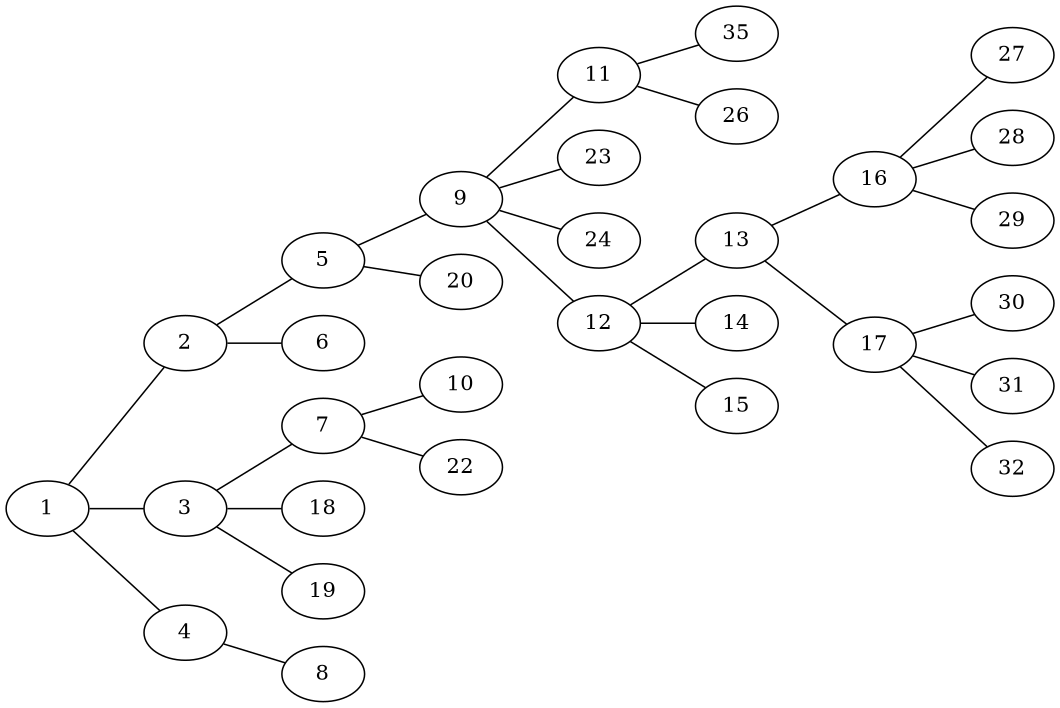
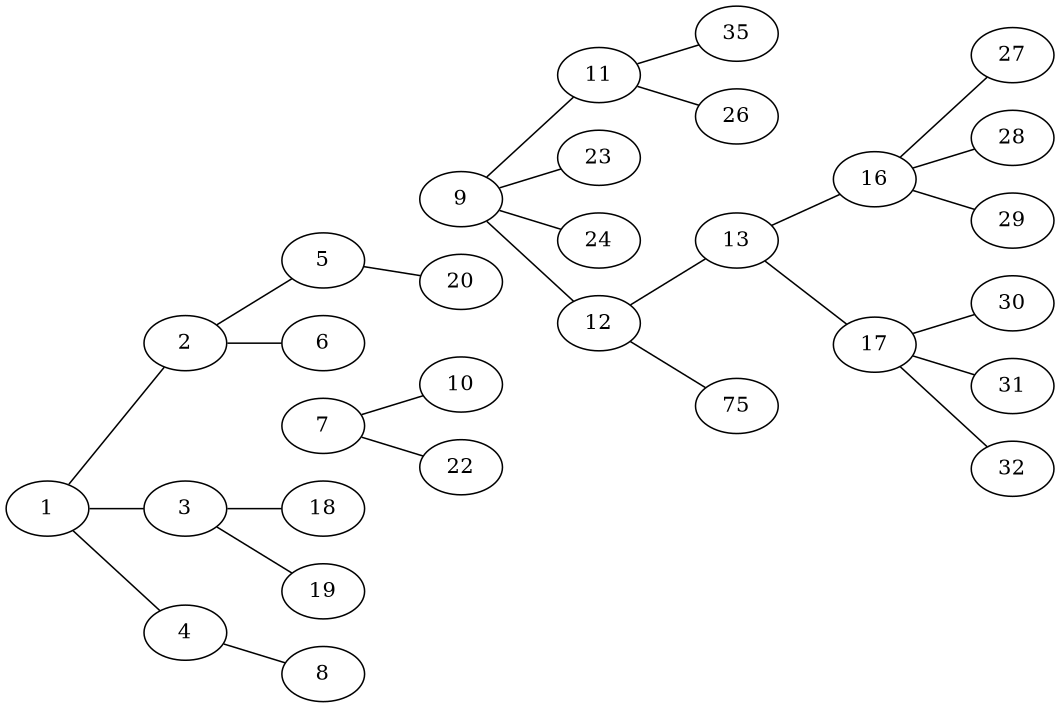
(392, 230) -> none
(737, 323) -> none
(737, 406) -> (737, 406)
(254, 467) -> none
